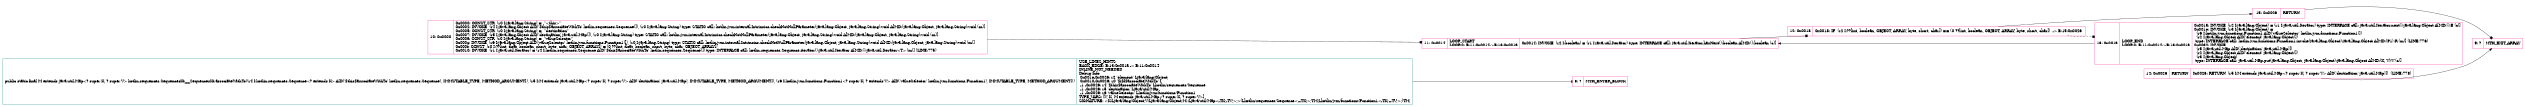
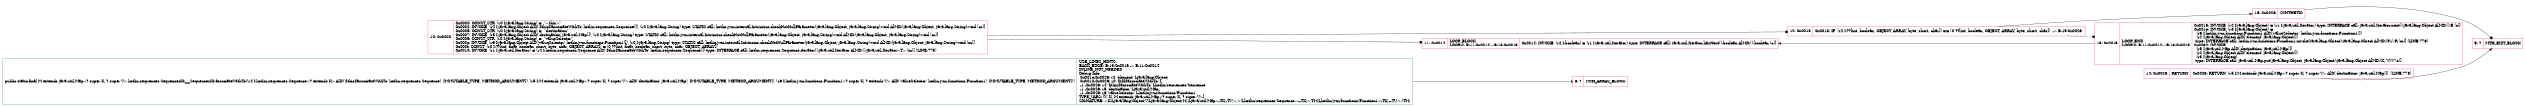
(2291, 13) -> (2291, 13)
(1772, 37) -> (1386, 34)
(1462, 41) -> (1462, 41)
(2503, 43) -> (2503, 43)
(1606, 81) -> (1605, 81)
